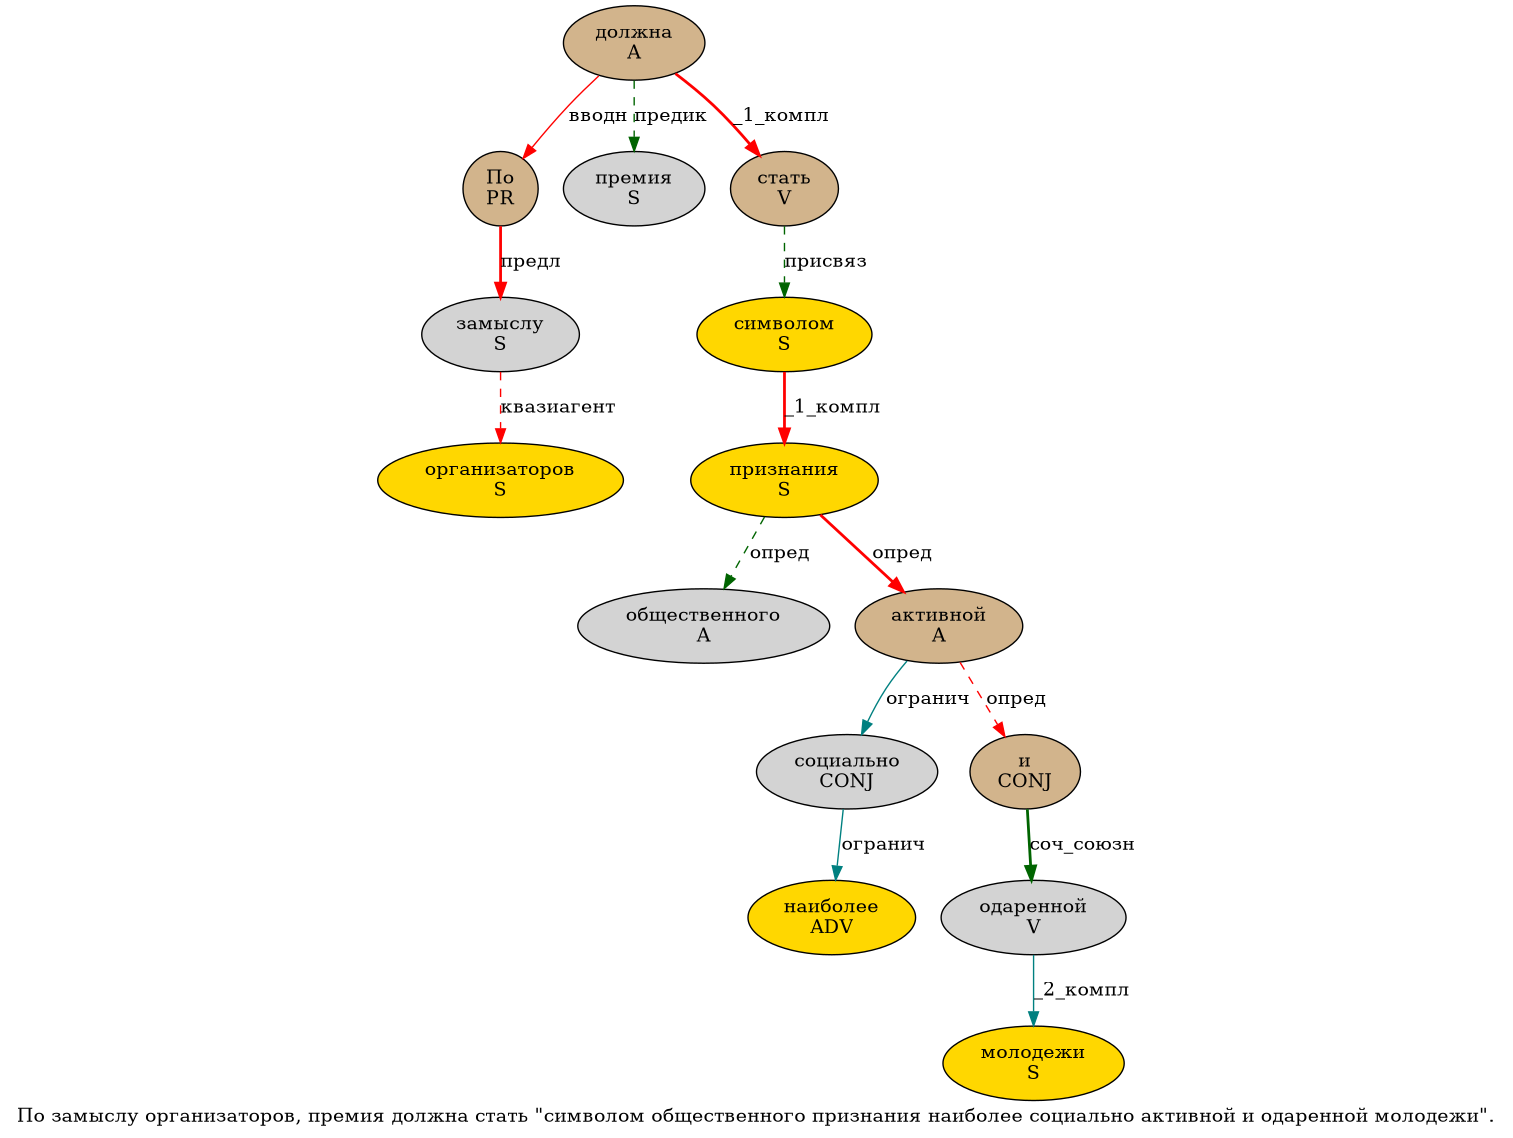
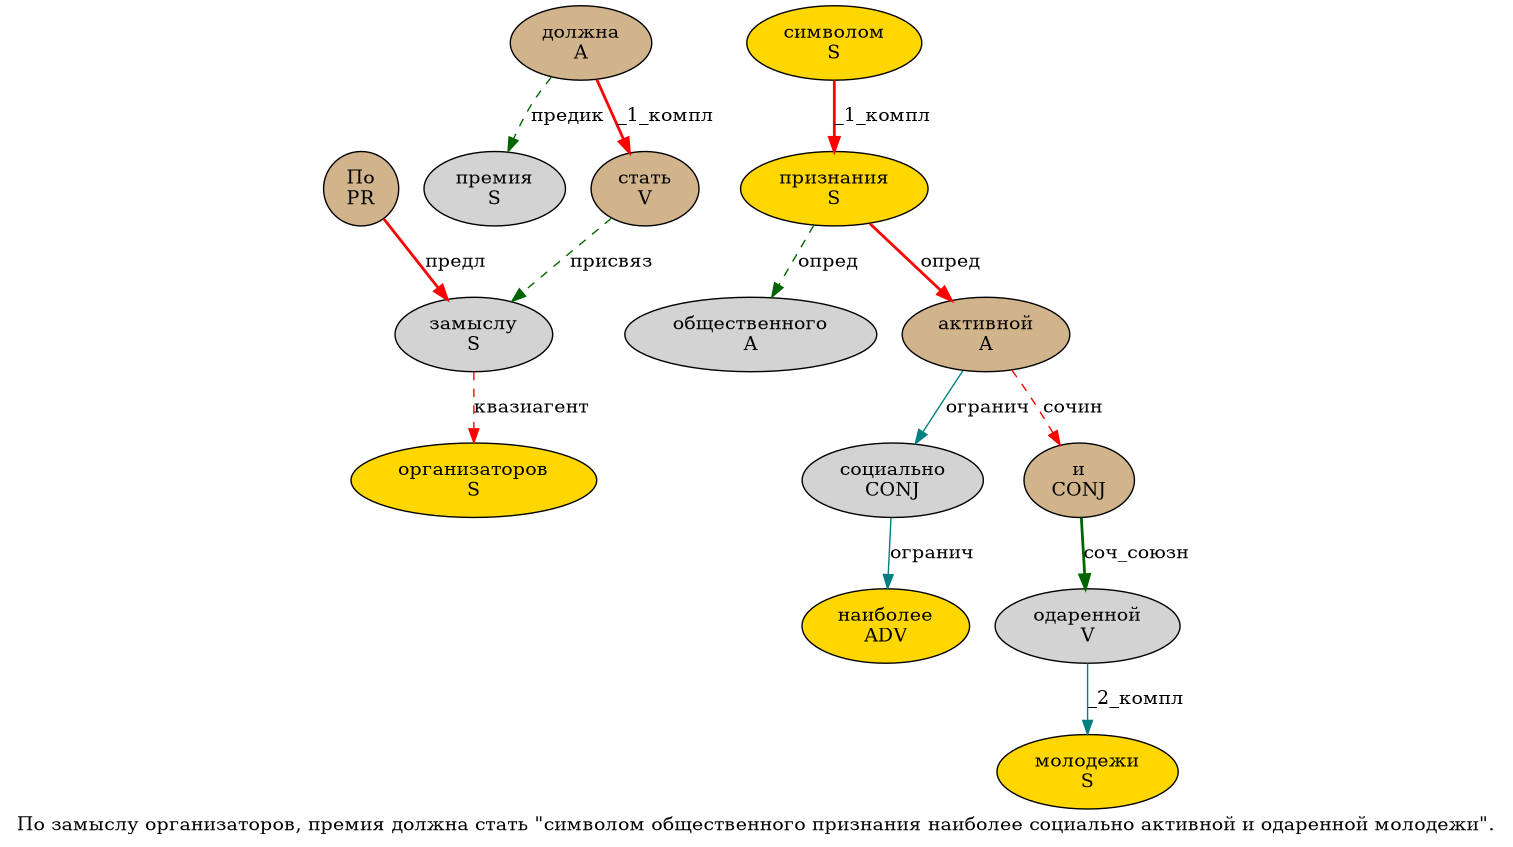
(564, 110) -> none
(784, 254) -> (567, 255)
(1016, 699) -> (1073, 407)
